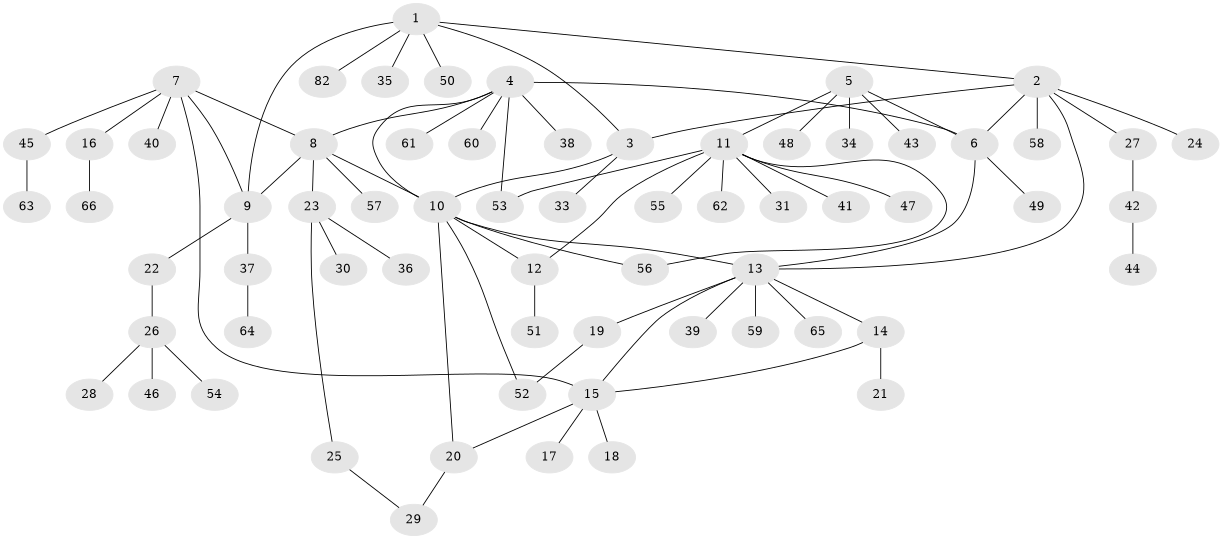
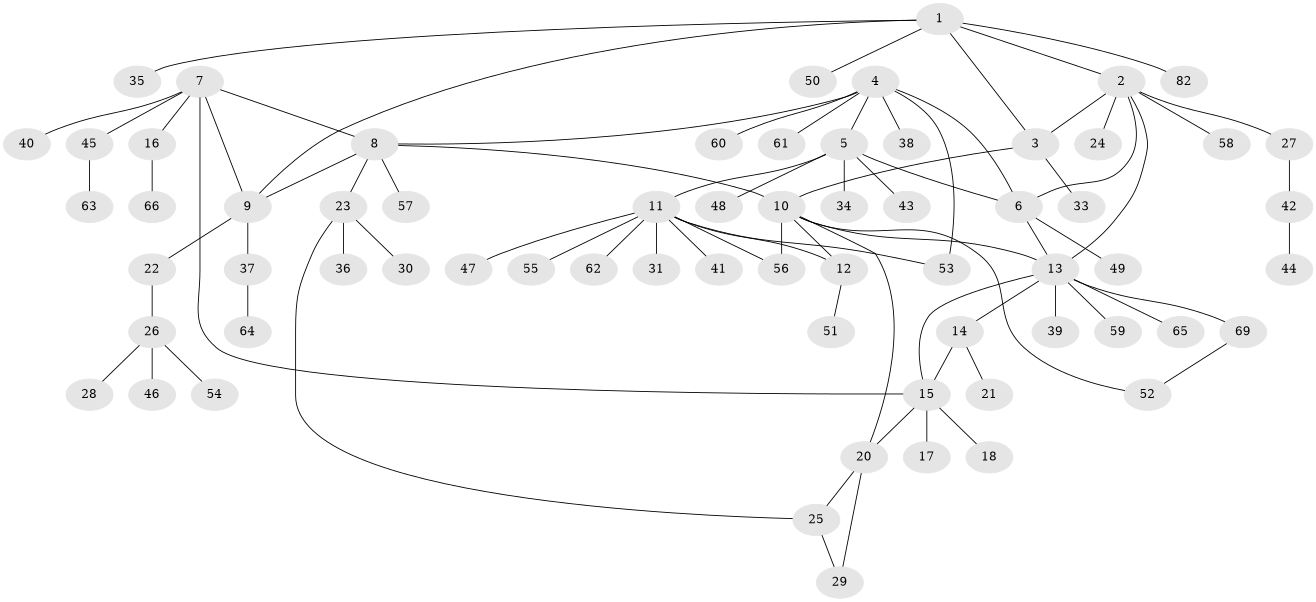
(399, 111) -> (860, 113)
(597, 332) -> (1243, 332)
none -> (840, 489)
